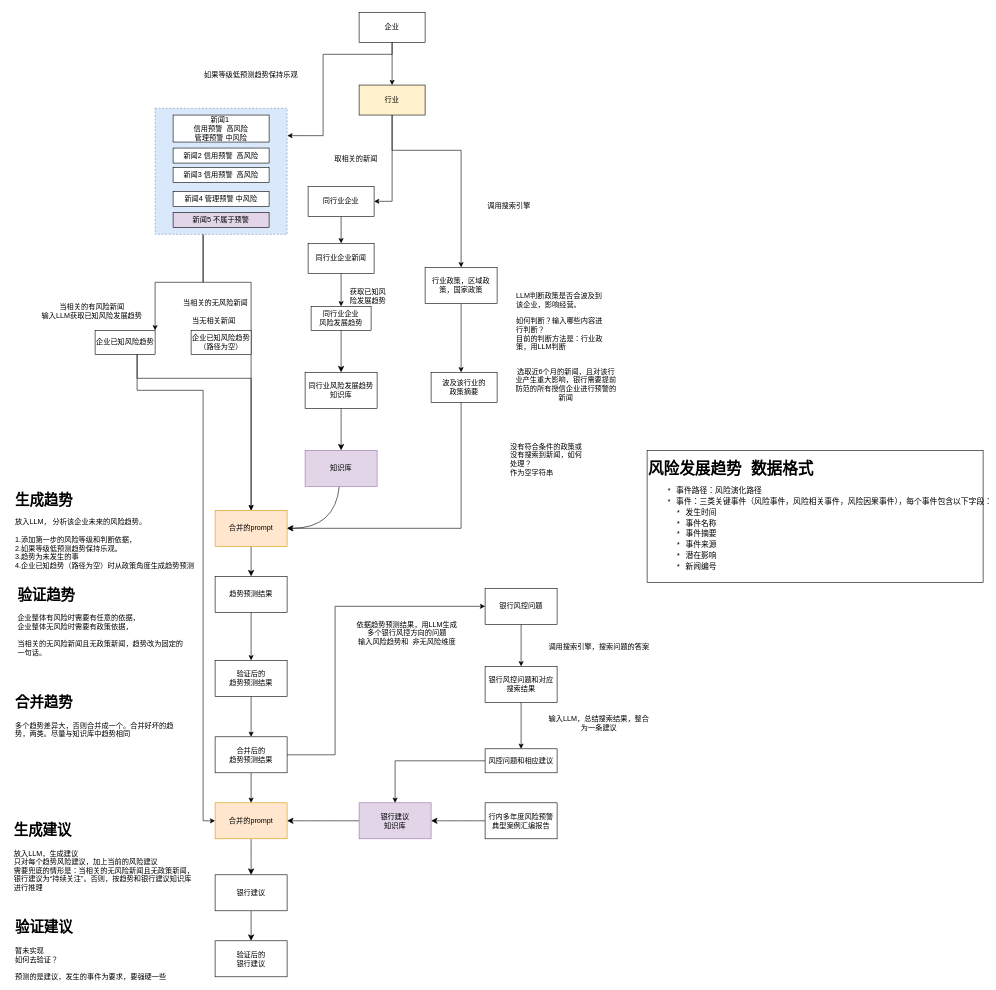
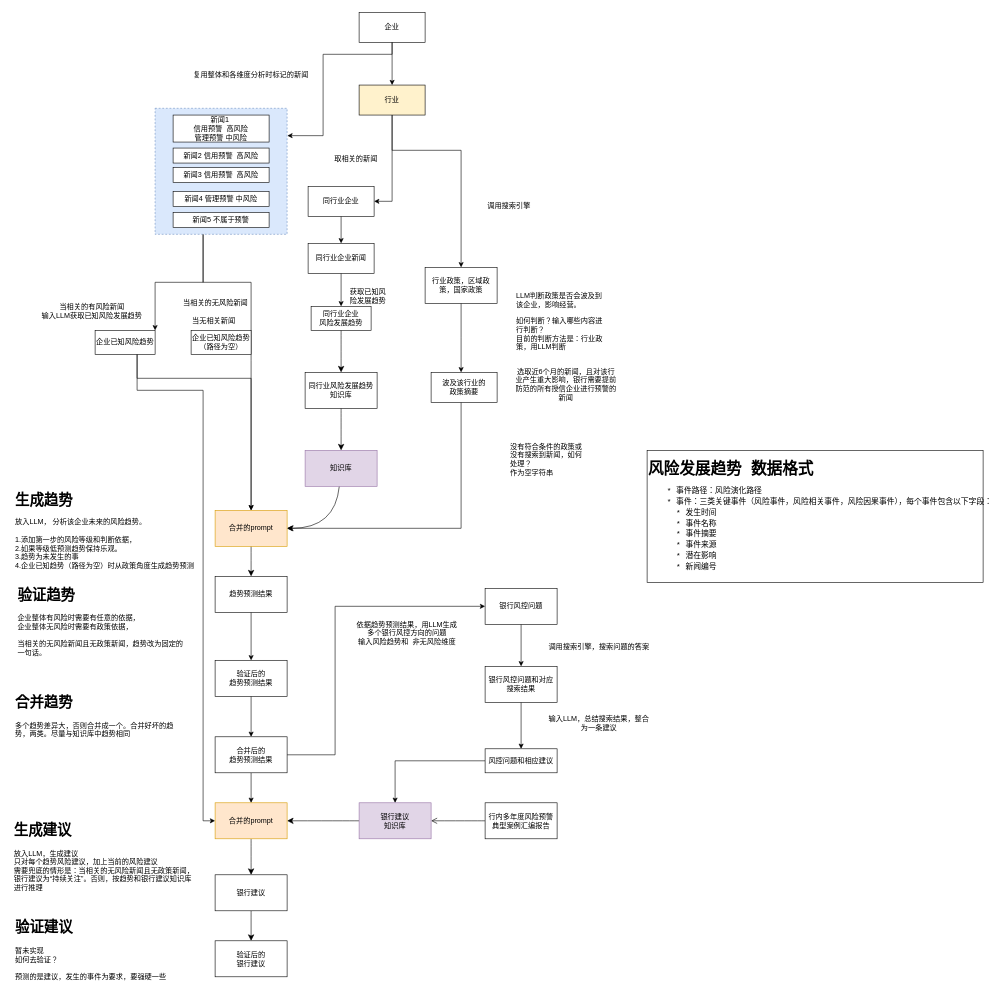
(251, 75) -> (251, 75)
(221, 220) -> (221, 220)
(437, 821) -> (435, 821)
